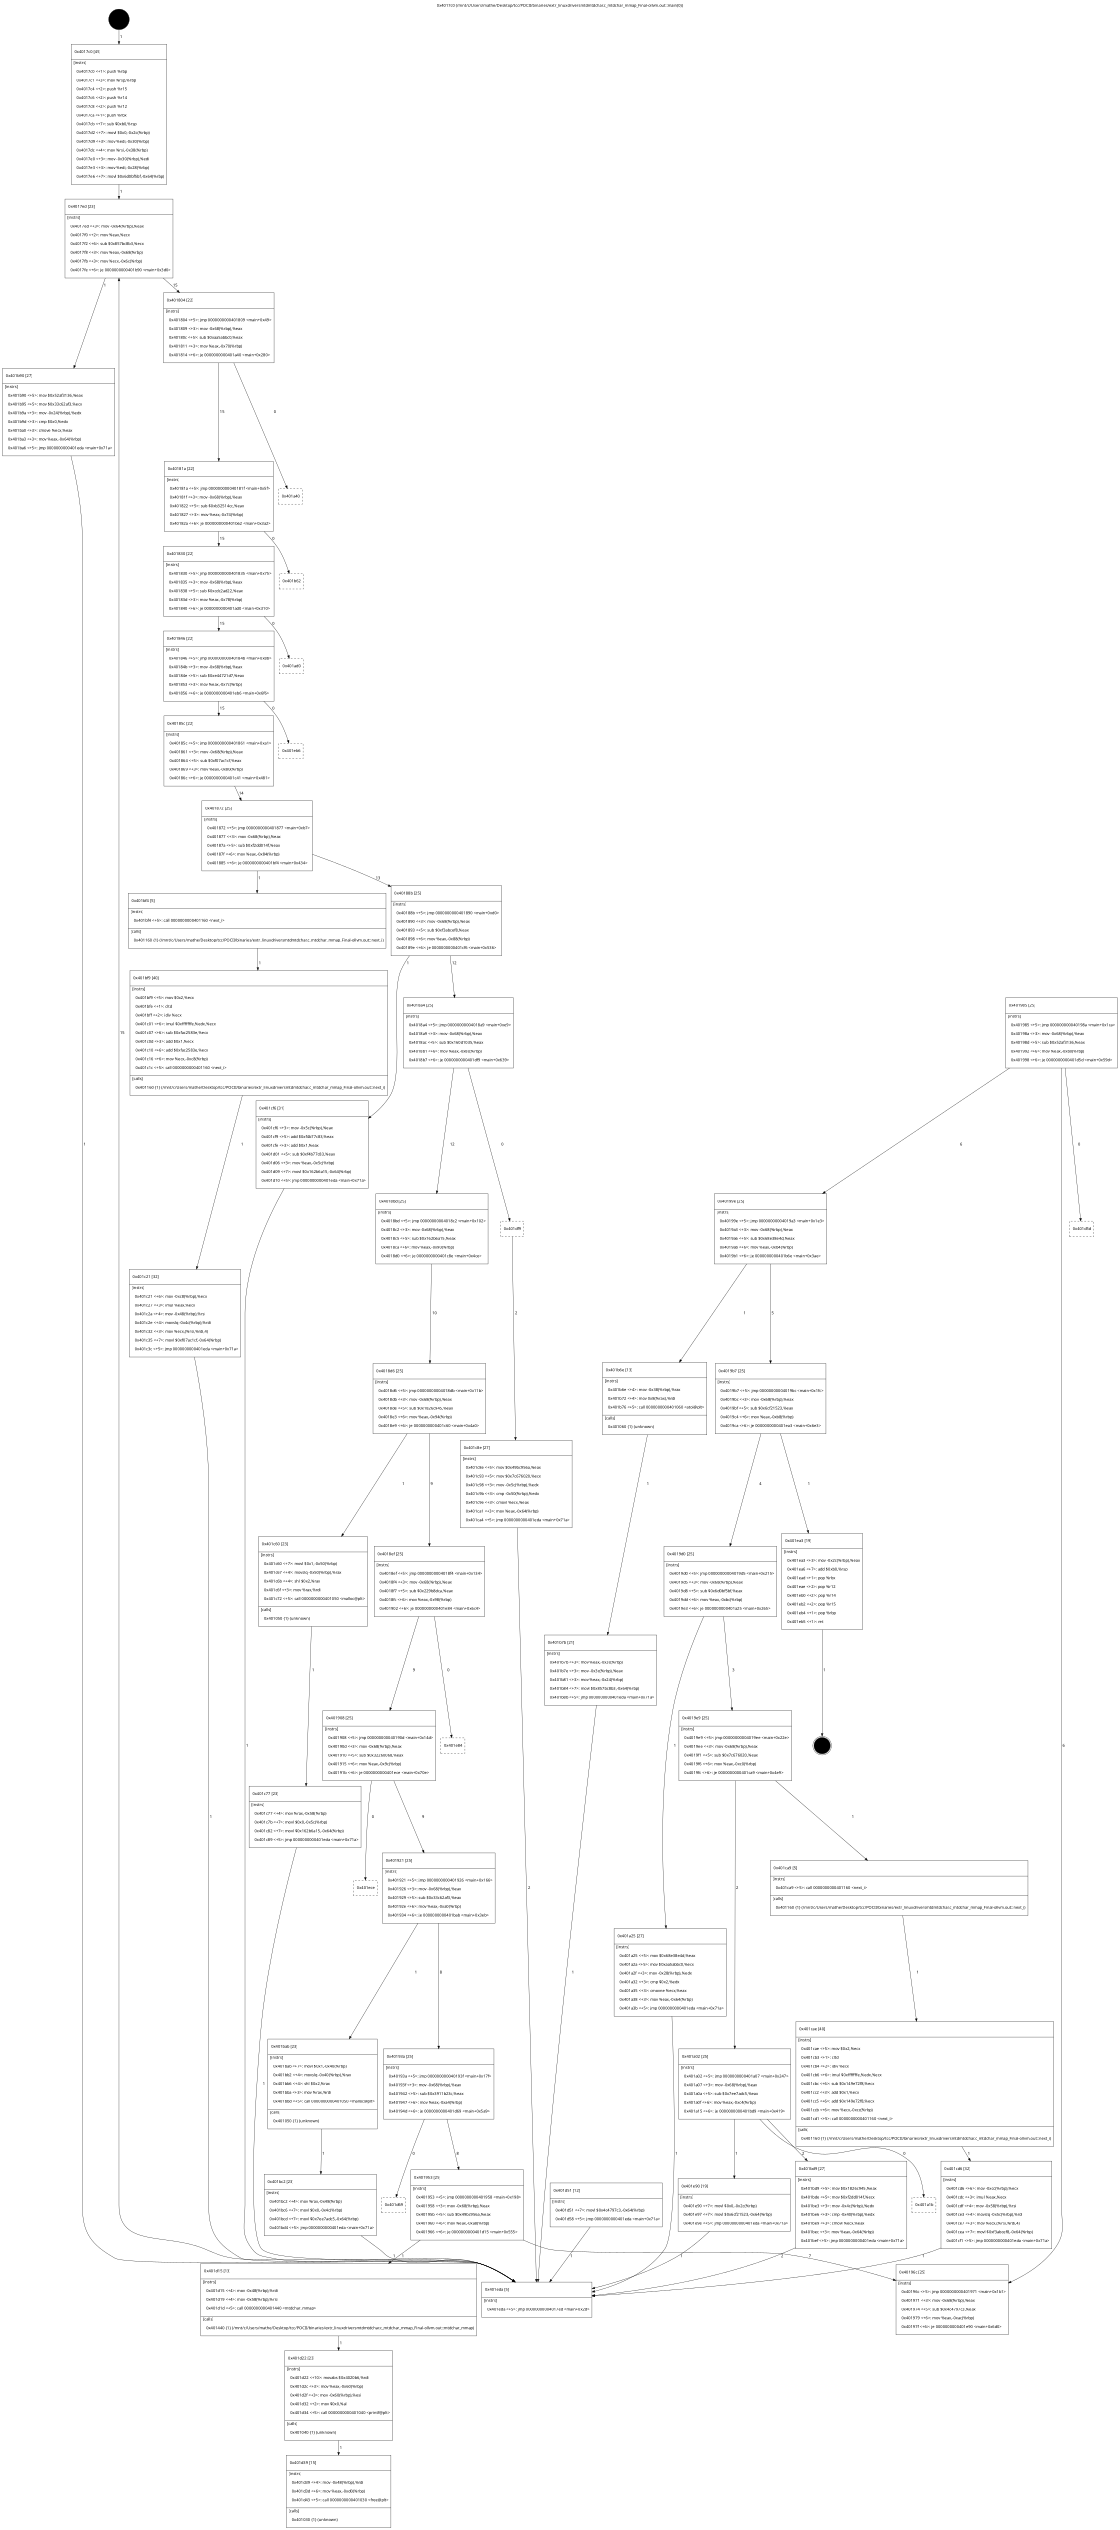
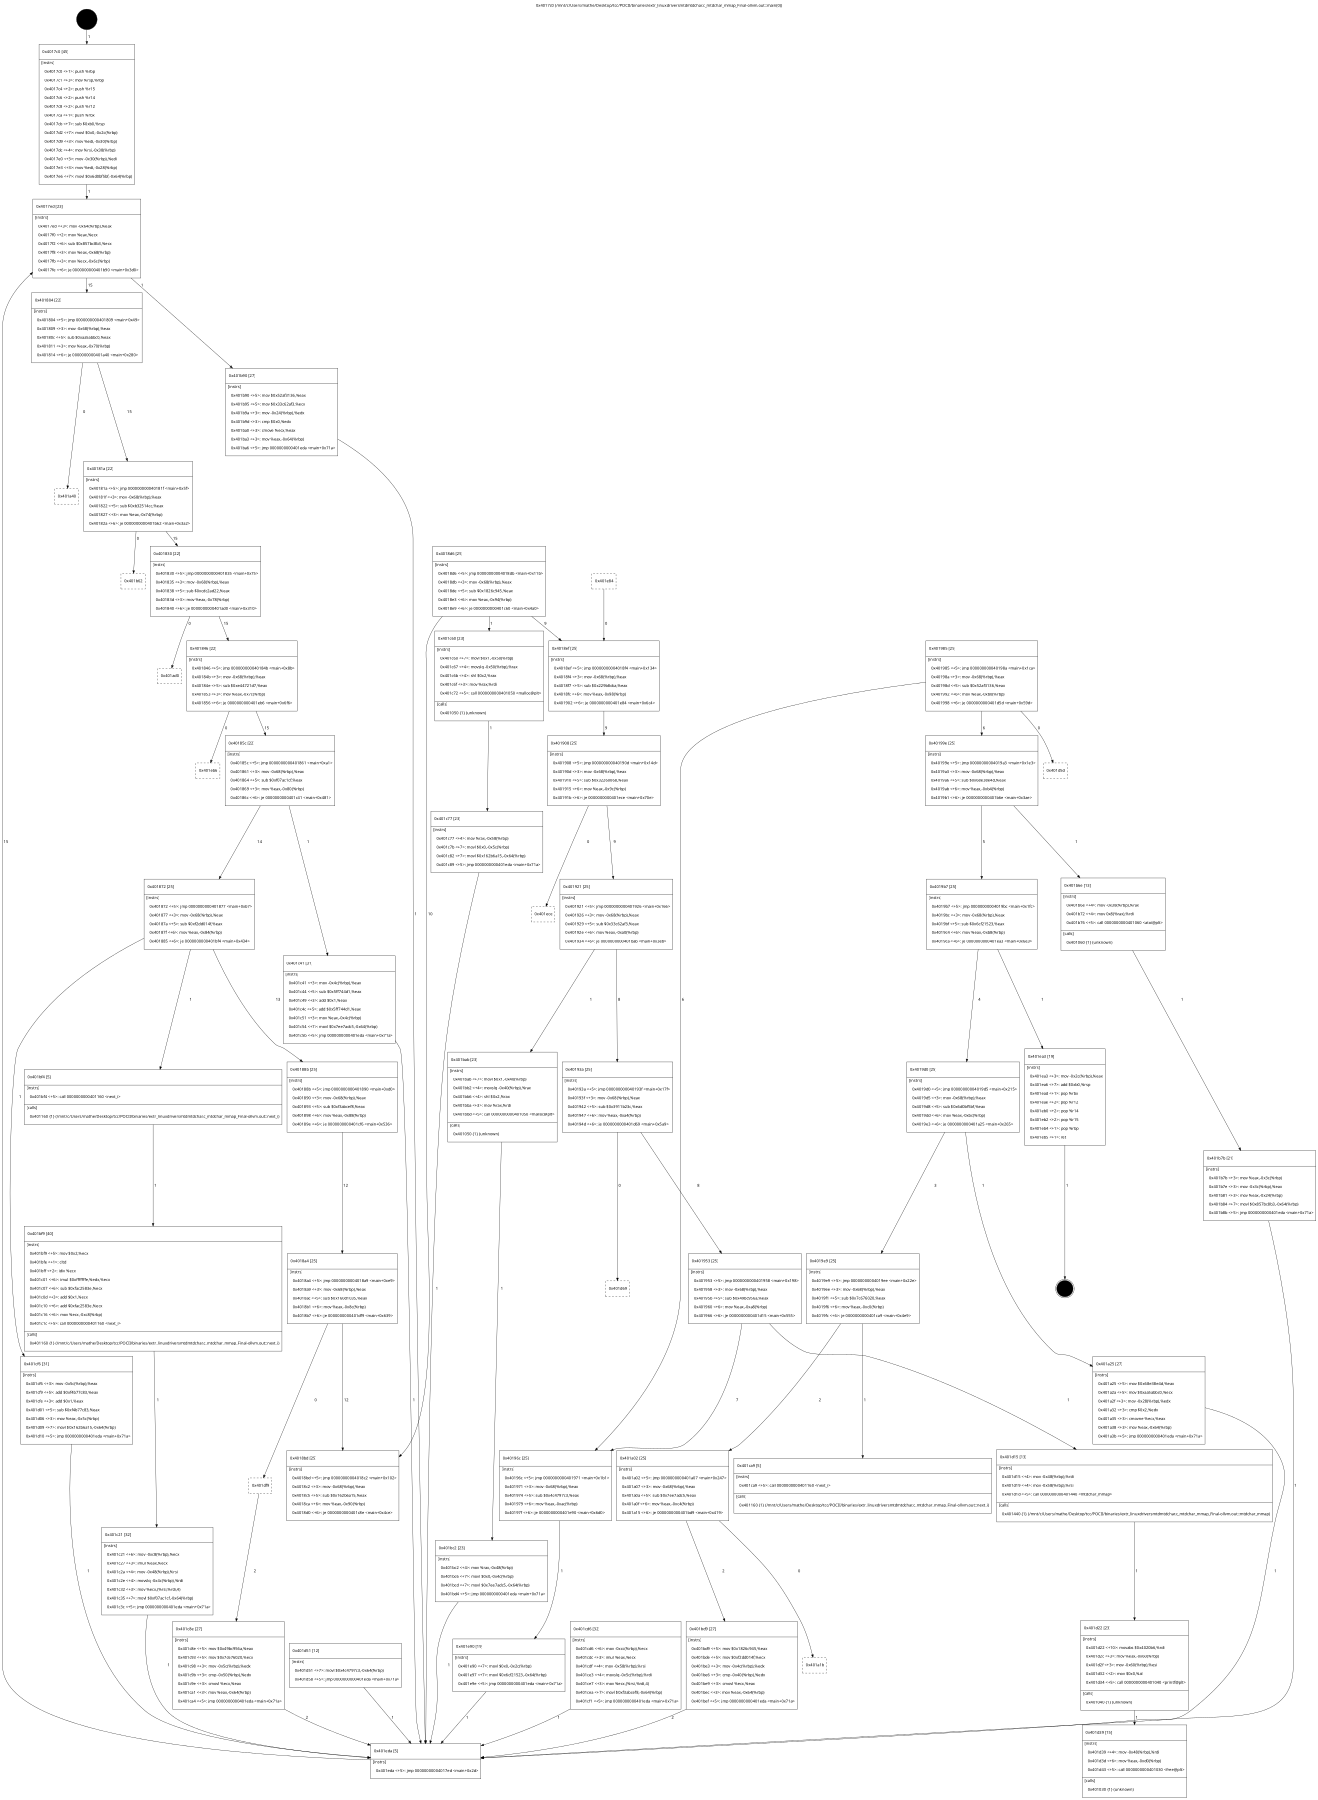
none -> (339, 1000)
(397, 1039) -> (12, 1117)
(431, 1312) -> (427, 1036)
(443, 1676) -> (604, 614)
(925, 2084) -> none
(734, 2147) -> (557, 1581)
